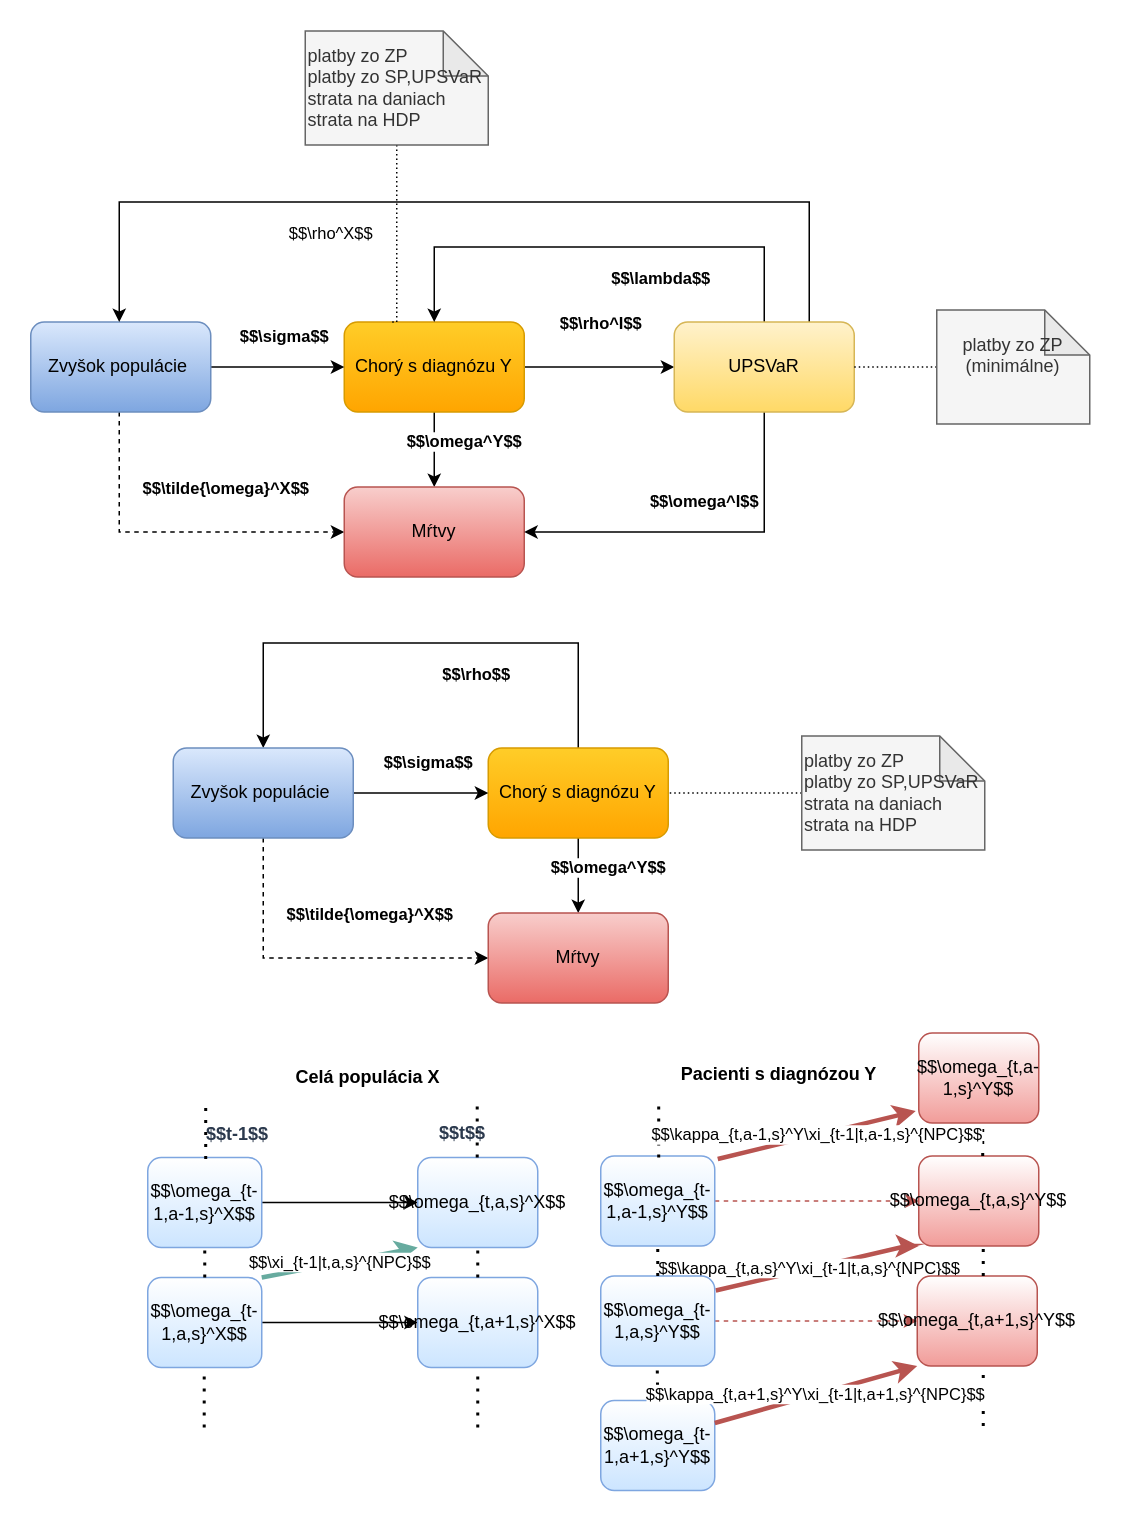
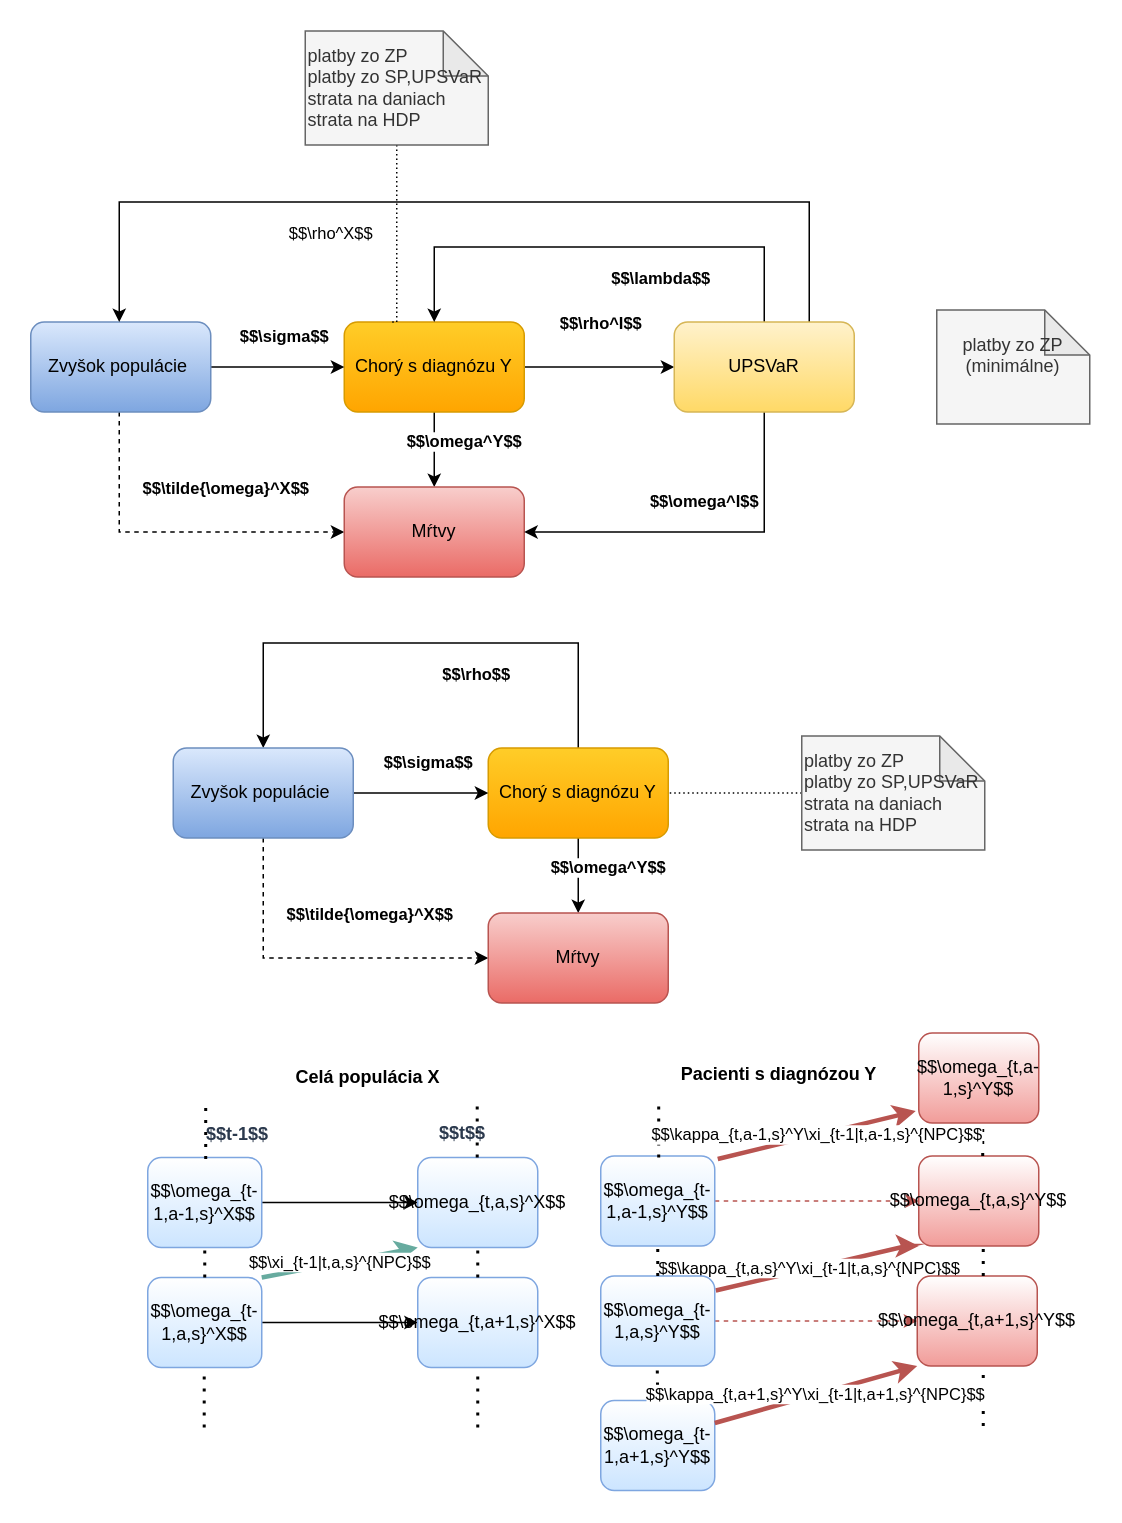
(896, 367) -> none
